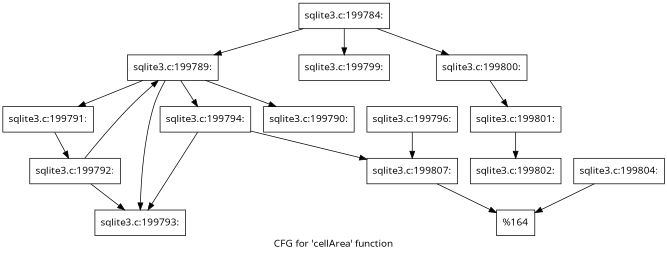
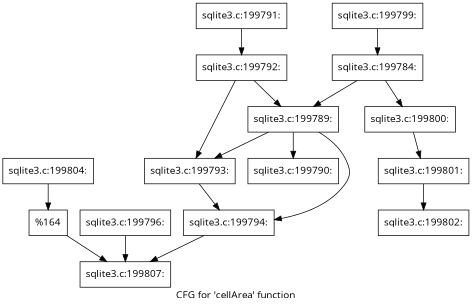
(344, 38) -> (378, 38)
(114, 92) -> none
(175, 168) -> (207, 194)
(463, 197) -> (84, 247)
